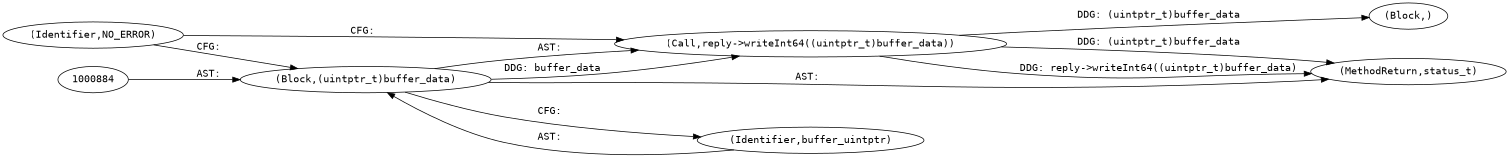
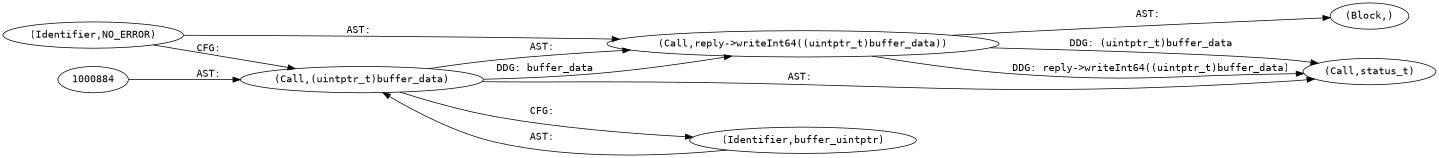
(1159, 15) -> (1151, 14)
(366, 31) -> (362, 30)
(1408, 72) -> (1369, 72)
(366, 80) -> (362, 80)
